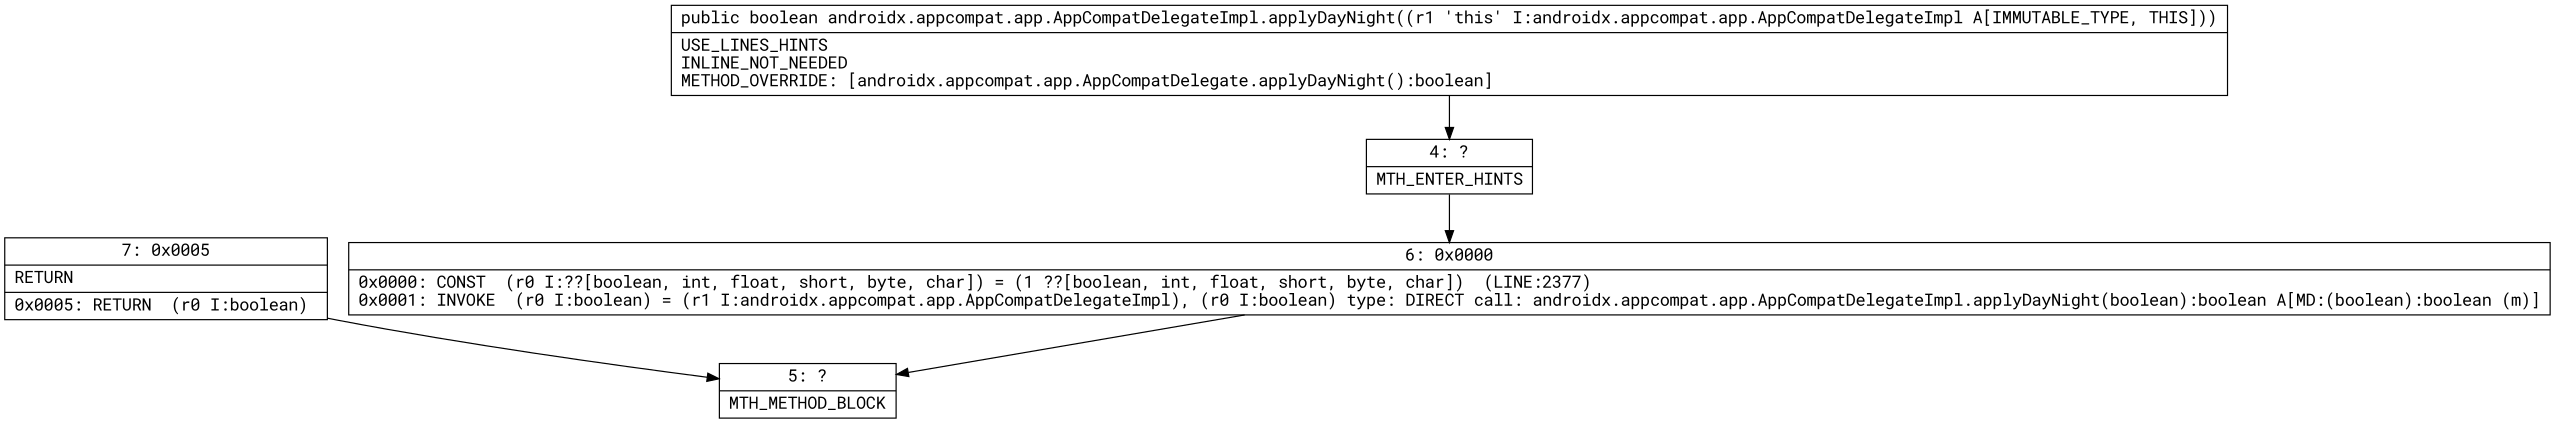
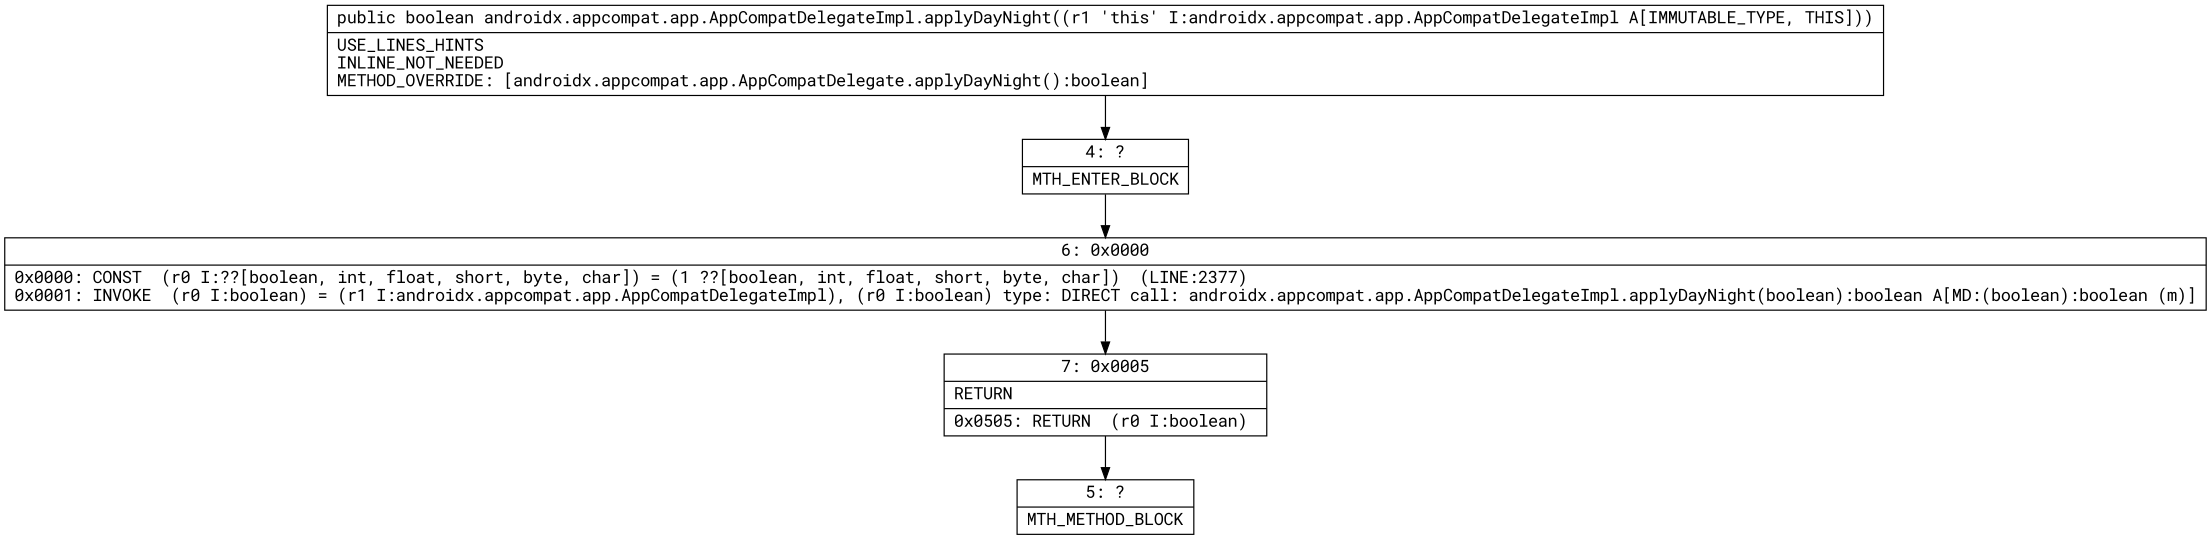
(1449, 180) -> (1105, 180)
(166, 305) -> (1105, 422)
(1076, 344) -> (1105, 326)
